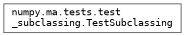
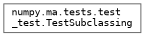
(92, 18) -> (72, 18)
